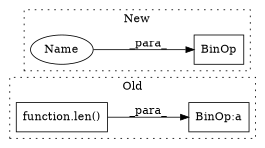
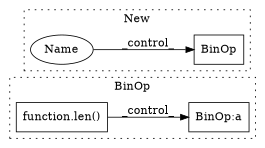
(148, 44) -> (148, 44)
(133, 87) -> (133, 87)
(148, 111) -> (148, 111)
